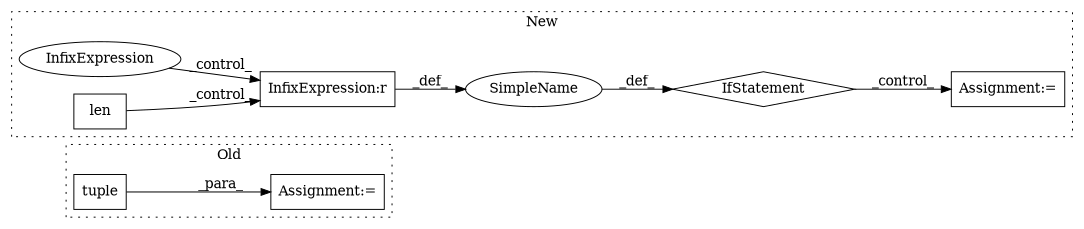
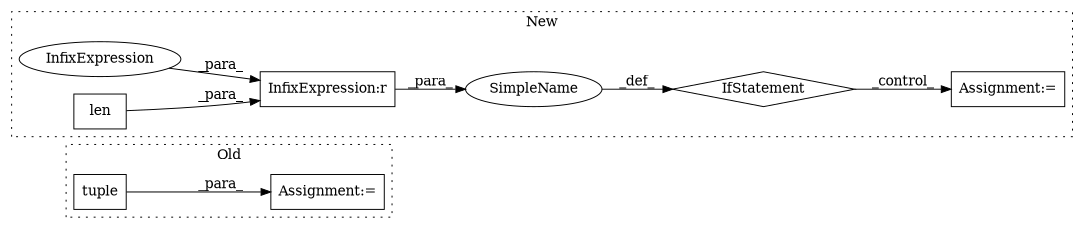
(220, 65) -> (220, 65)
(430, 82) -> (430, 82)
(220, 95) -> (220, 95)
